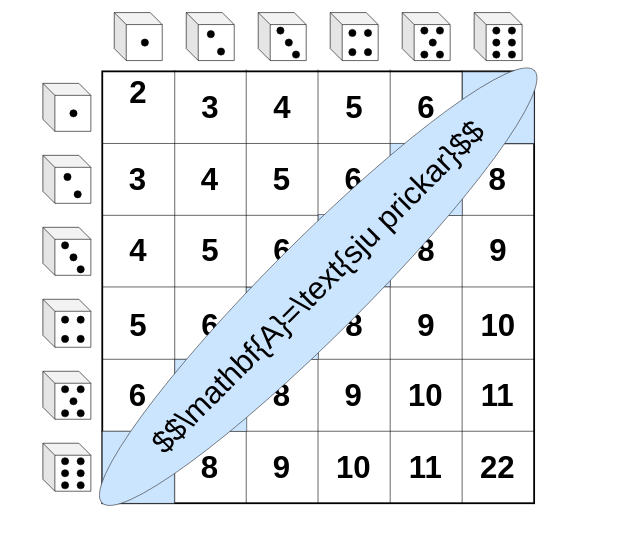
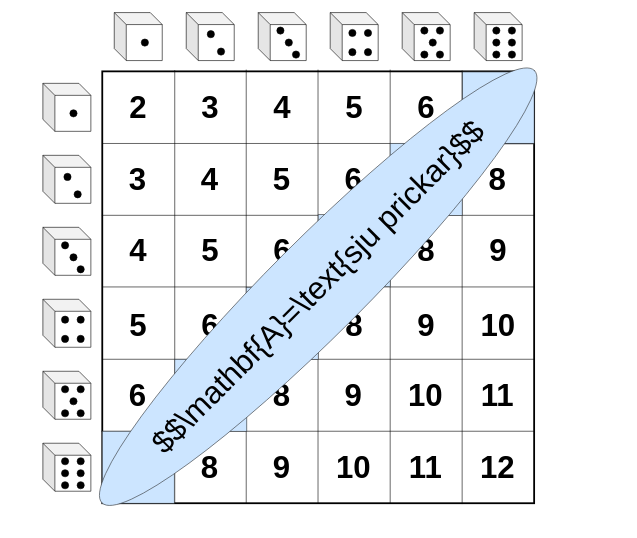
(138, 93) -> (138, 108)
(498, 468) -> (498, 468)
